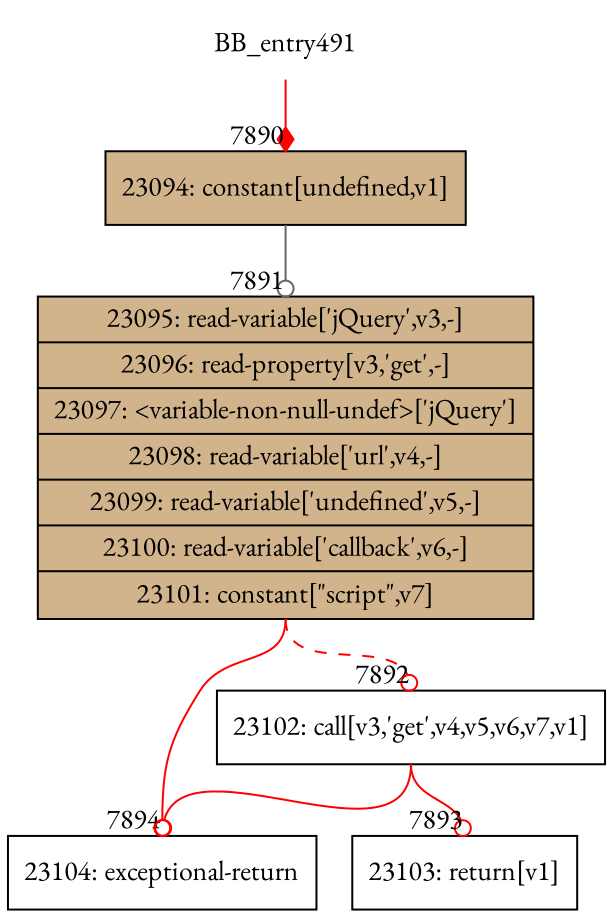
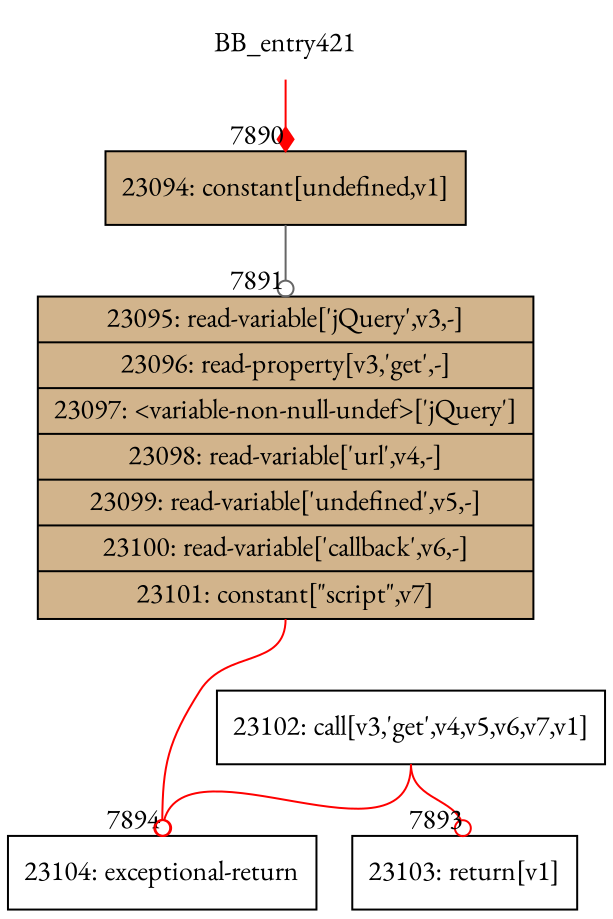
(286, 44) -> (286, 44)
(340, 654) -> none
